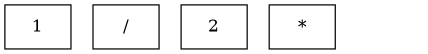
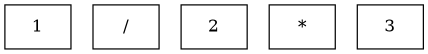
none -> (390, 27)
